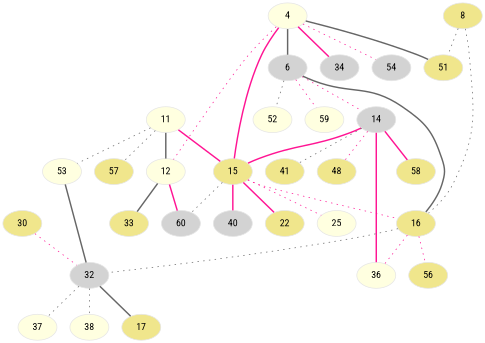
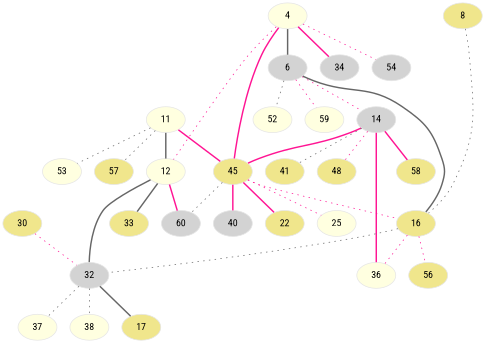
(443, 68) -> none
(233, 172) -> (233, 172)
(76, 223) -> (104, 210)
